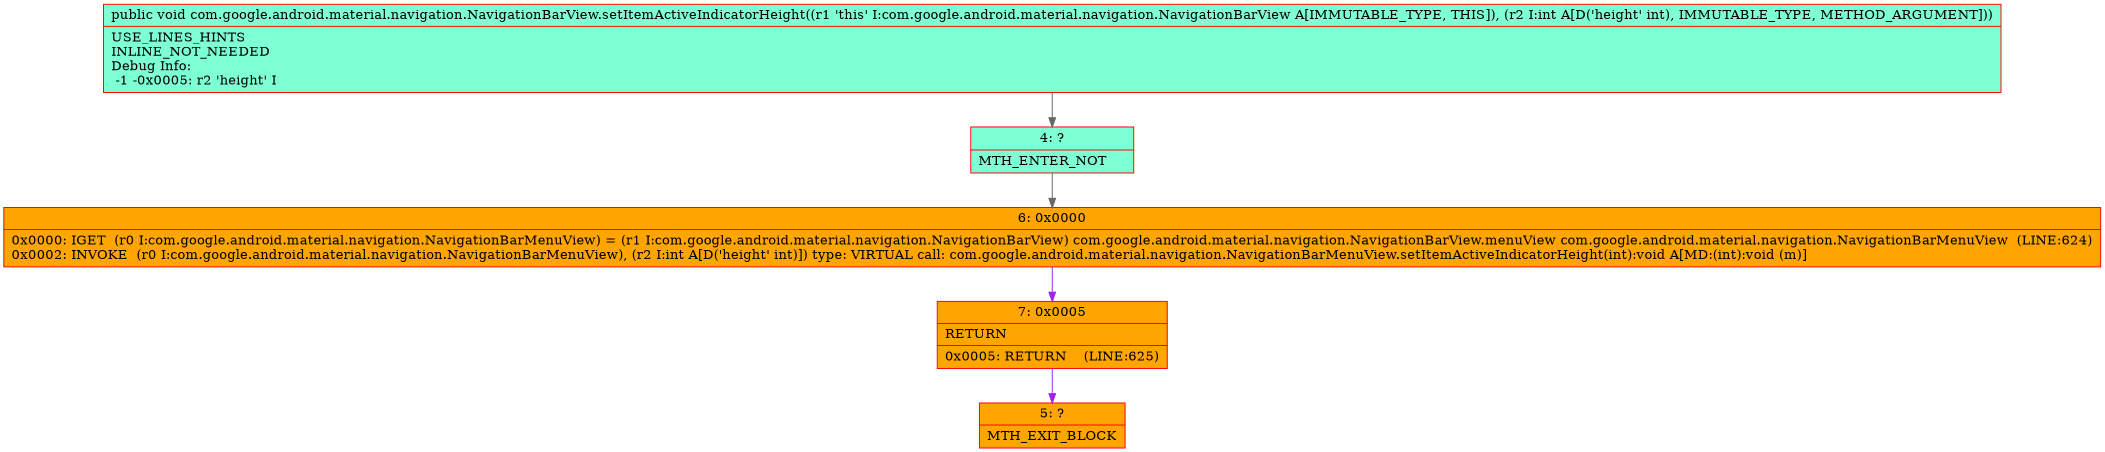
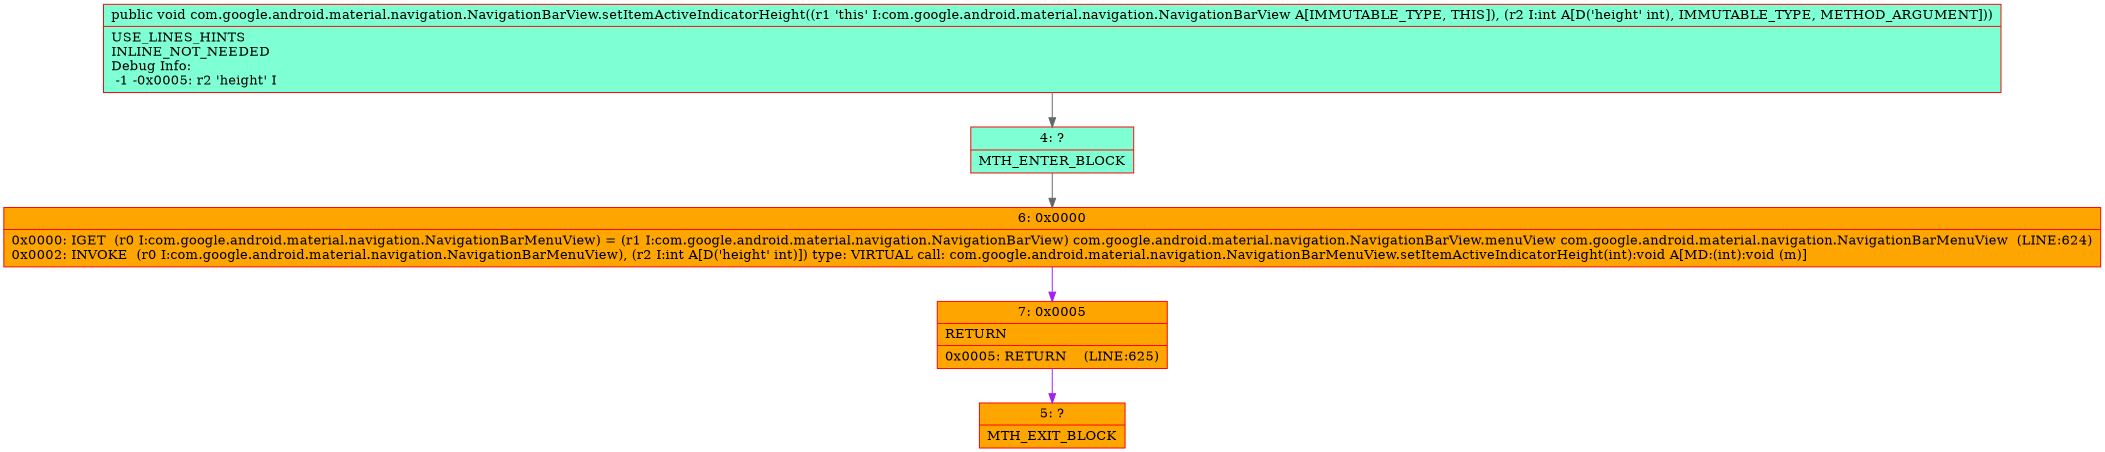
(1043, 161) -> (1052, 161)
